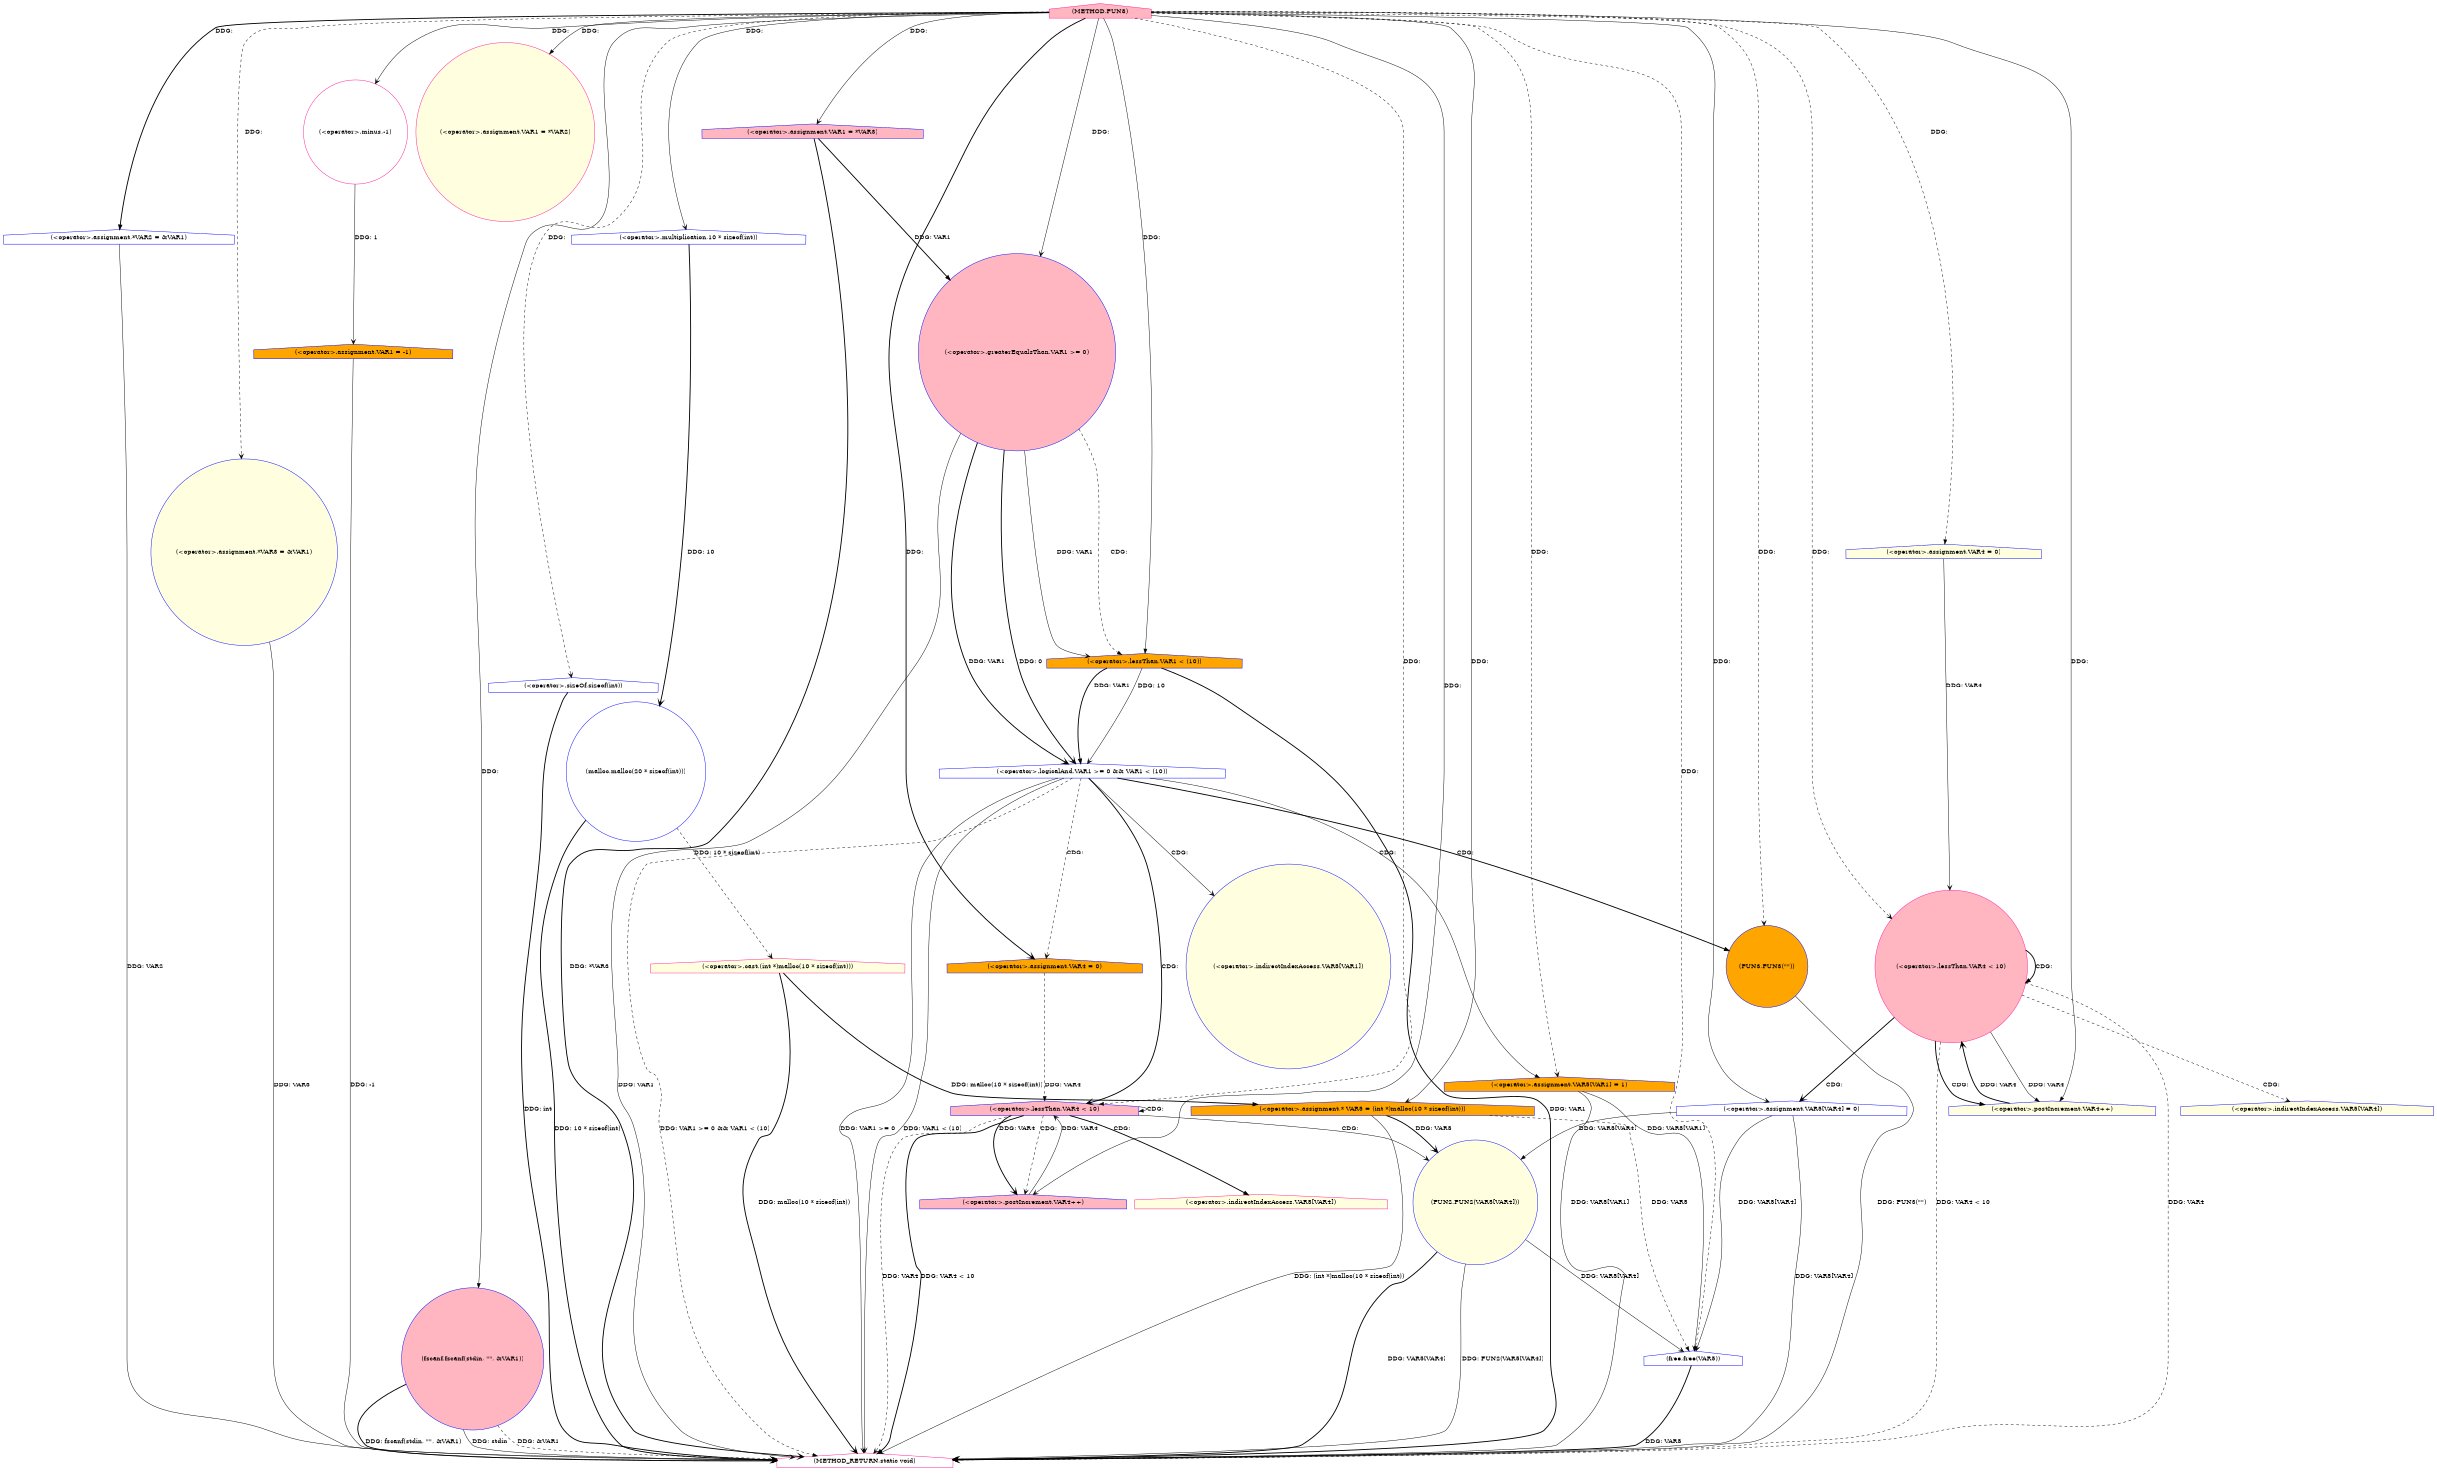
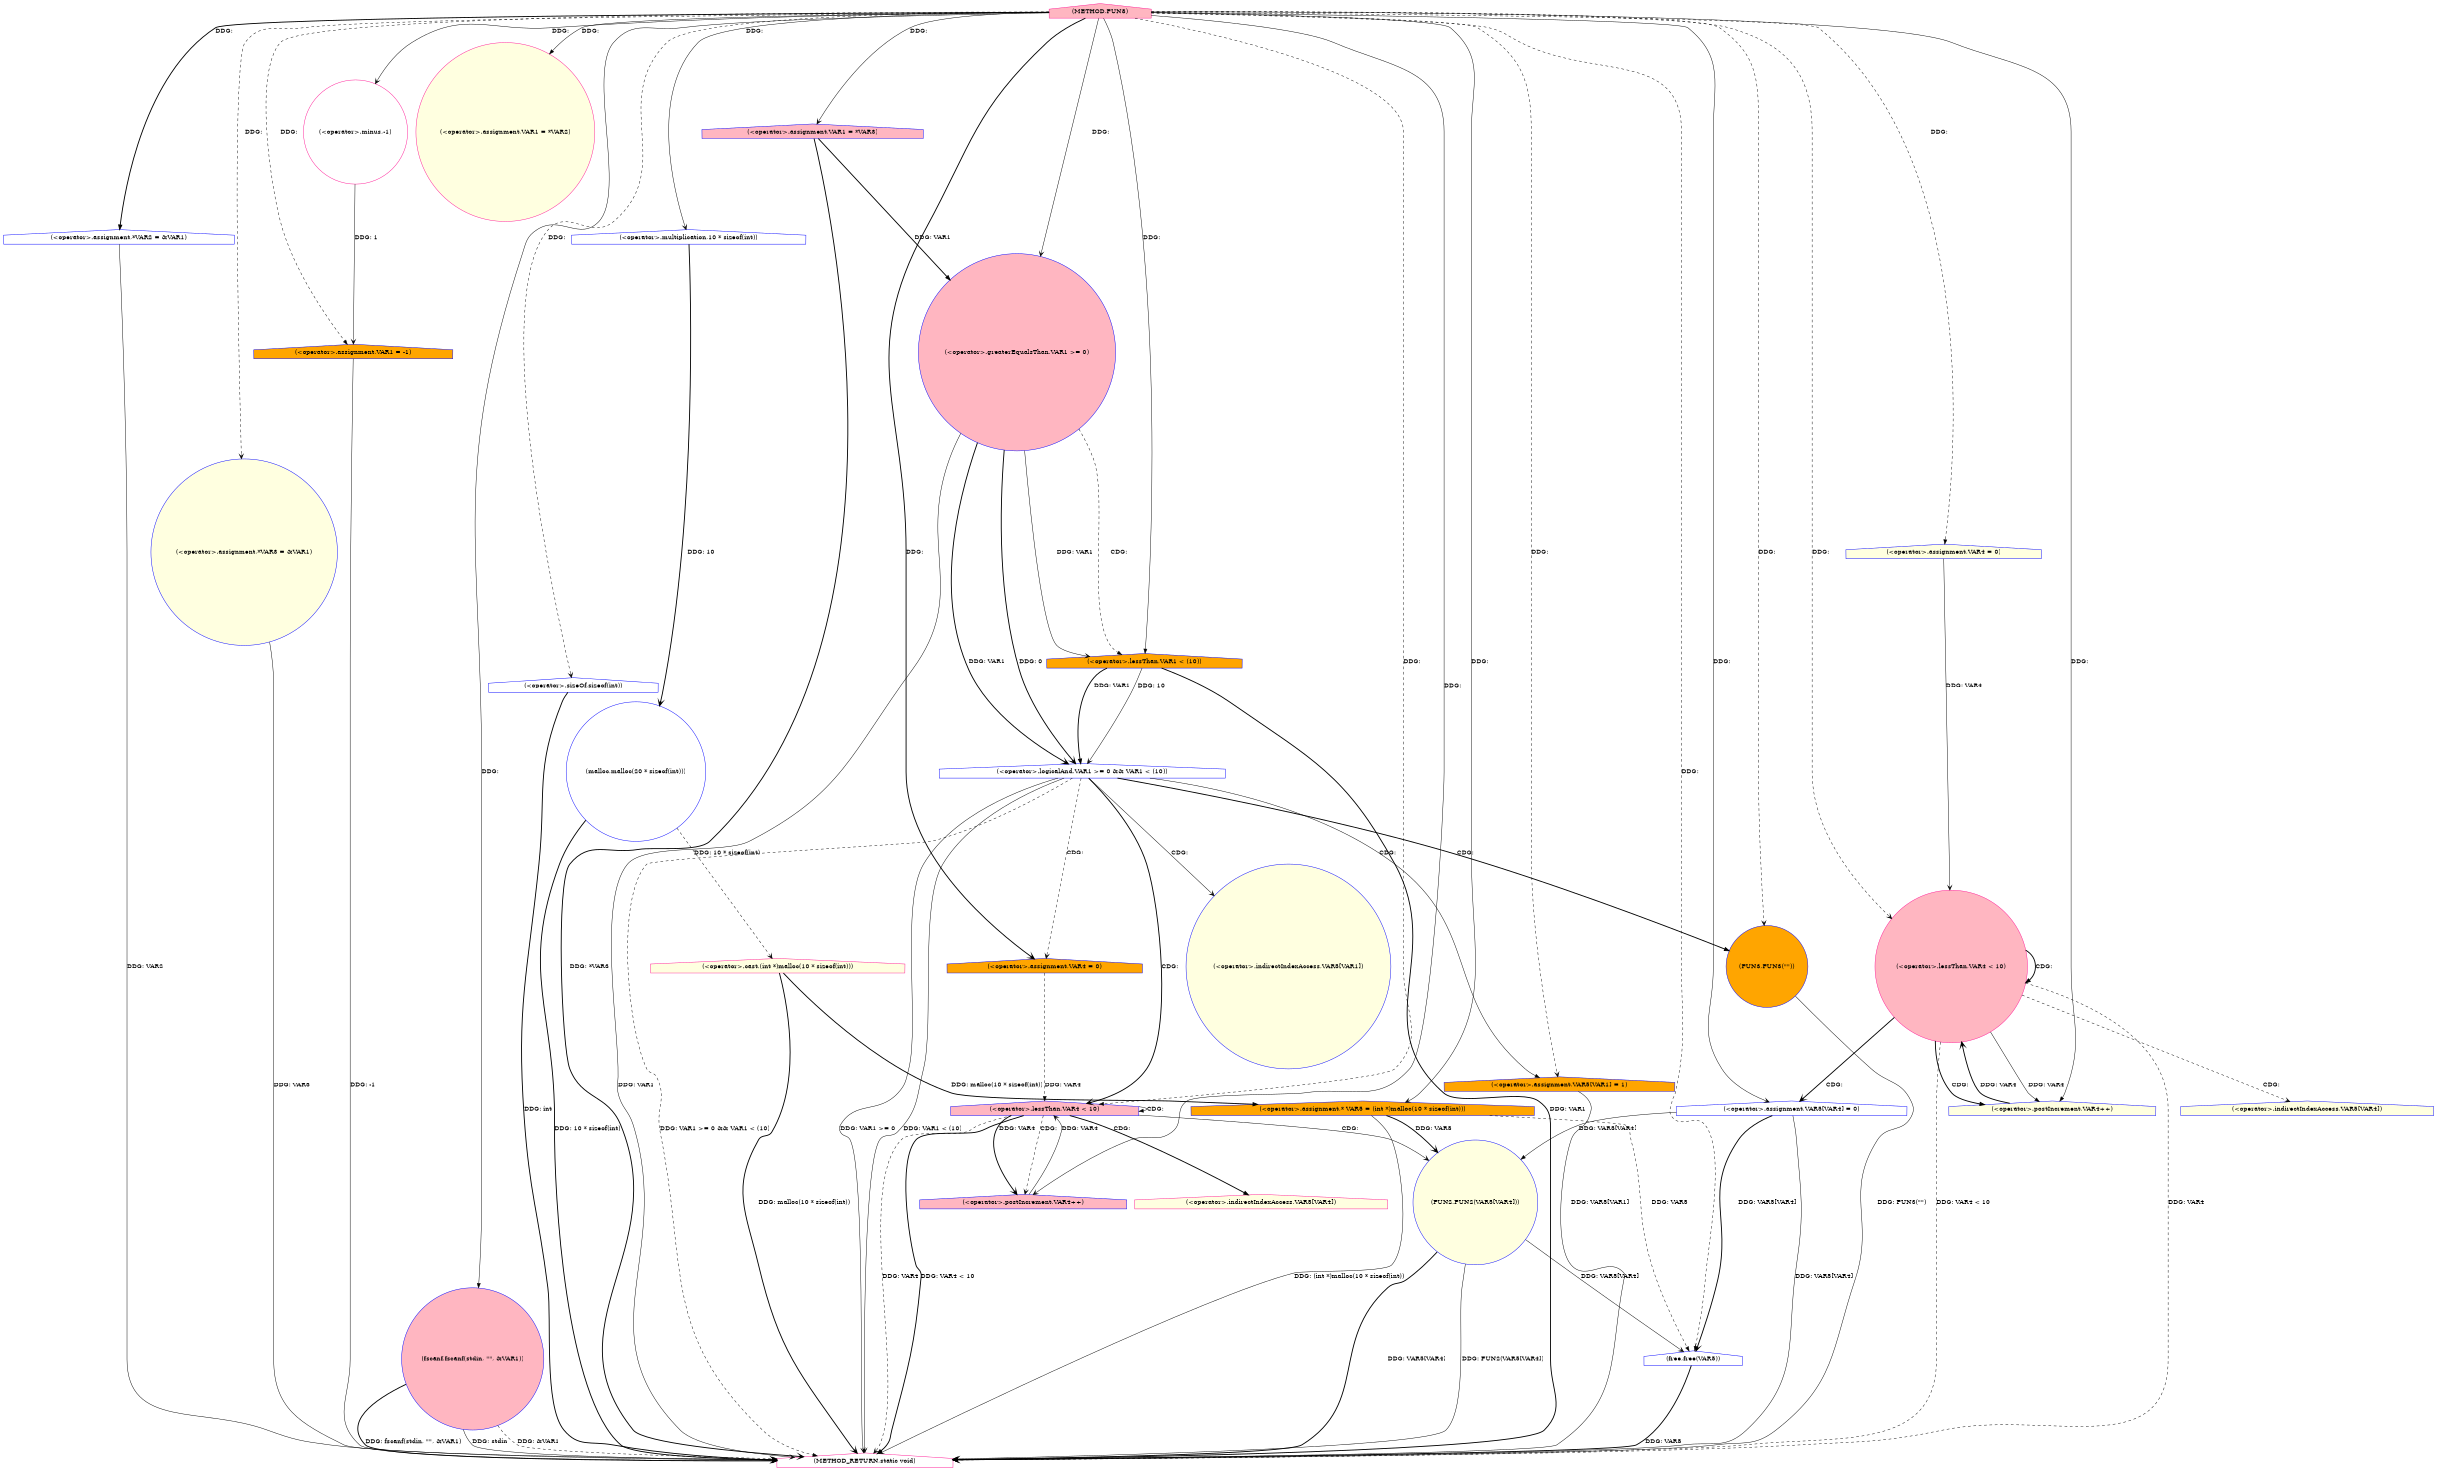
none -> (368, 28)
(1701, 1182) -> none
(1721, 1222) -> (1721, 1222)
